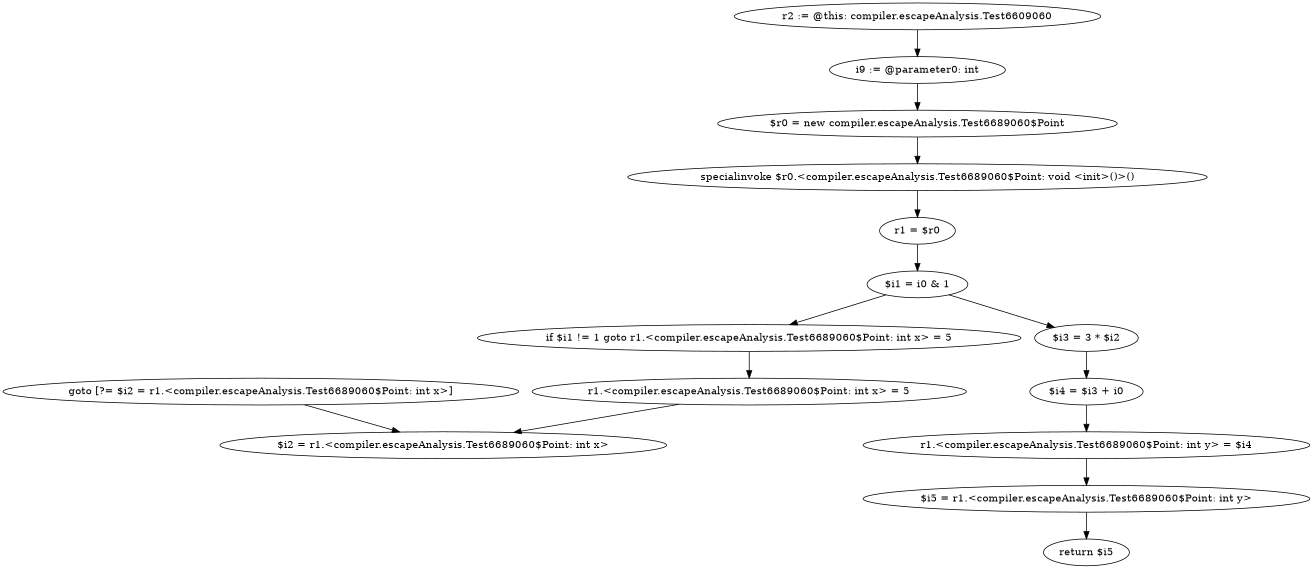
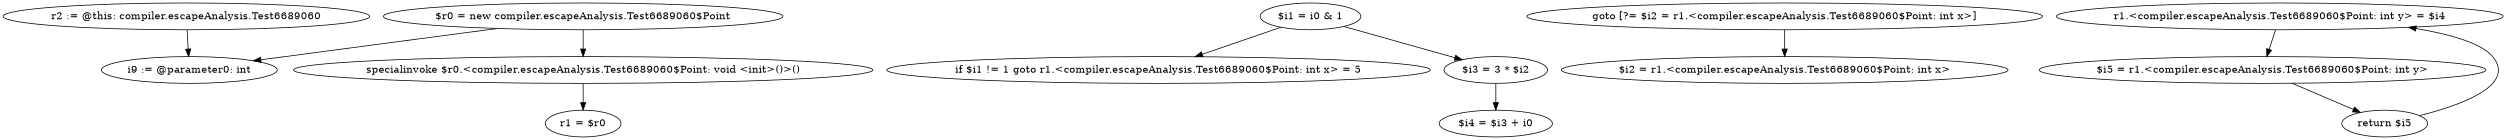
(917, 16) -> (186, 16)
(917, 93) -> (379, 44)
(917, 254) -> none
(749, 392) -> none
(1086, 415) -> (2498, 69)
